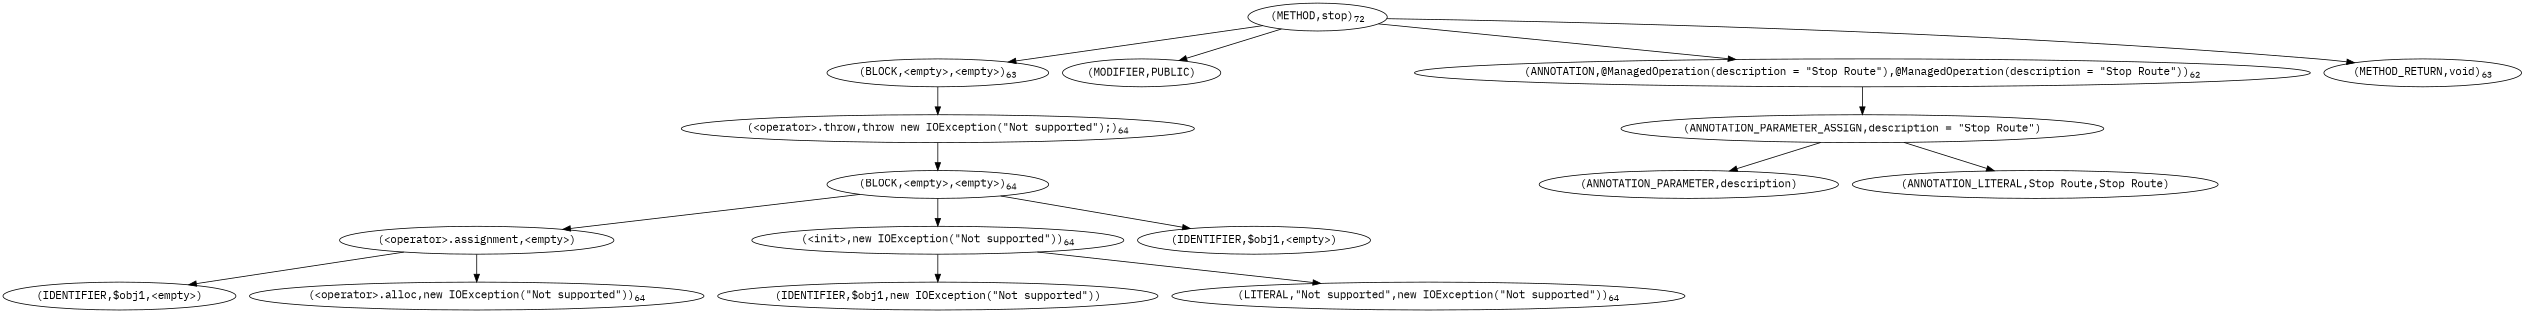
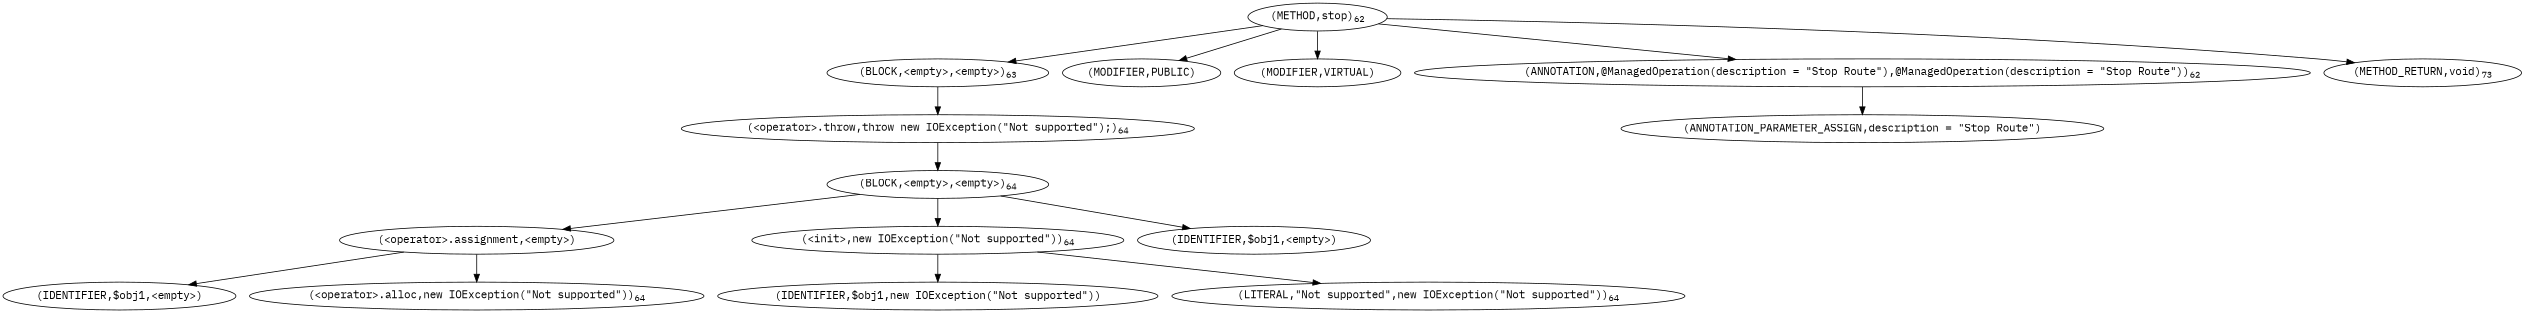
(1359, 16) -> (1359, 16)
(2487, 72) -> (2487, 72)
none -> (1318, 73)
(1689, 184) -> none
(2035, 184) -> none
